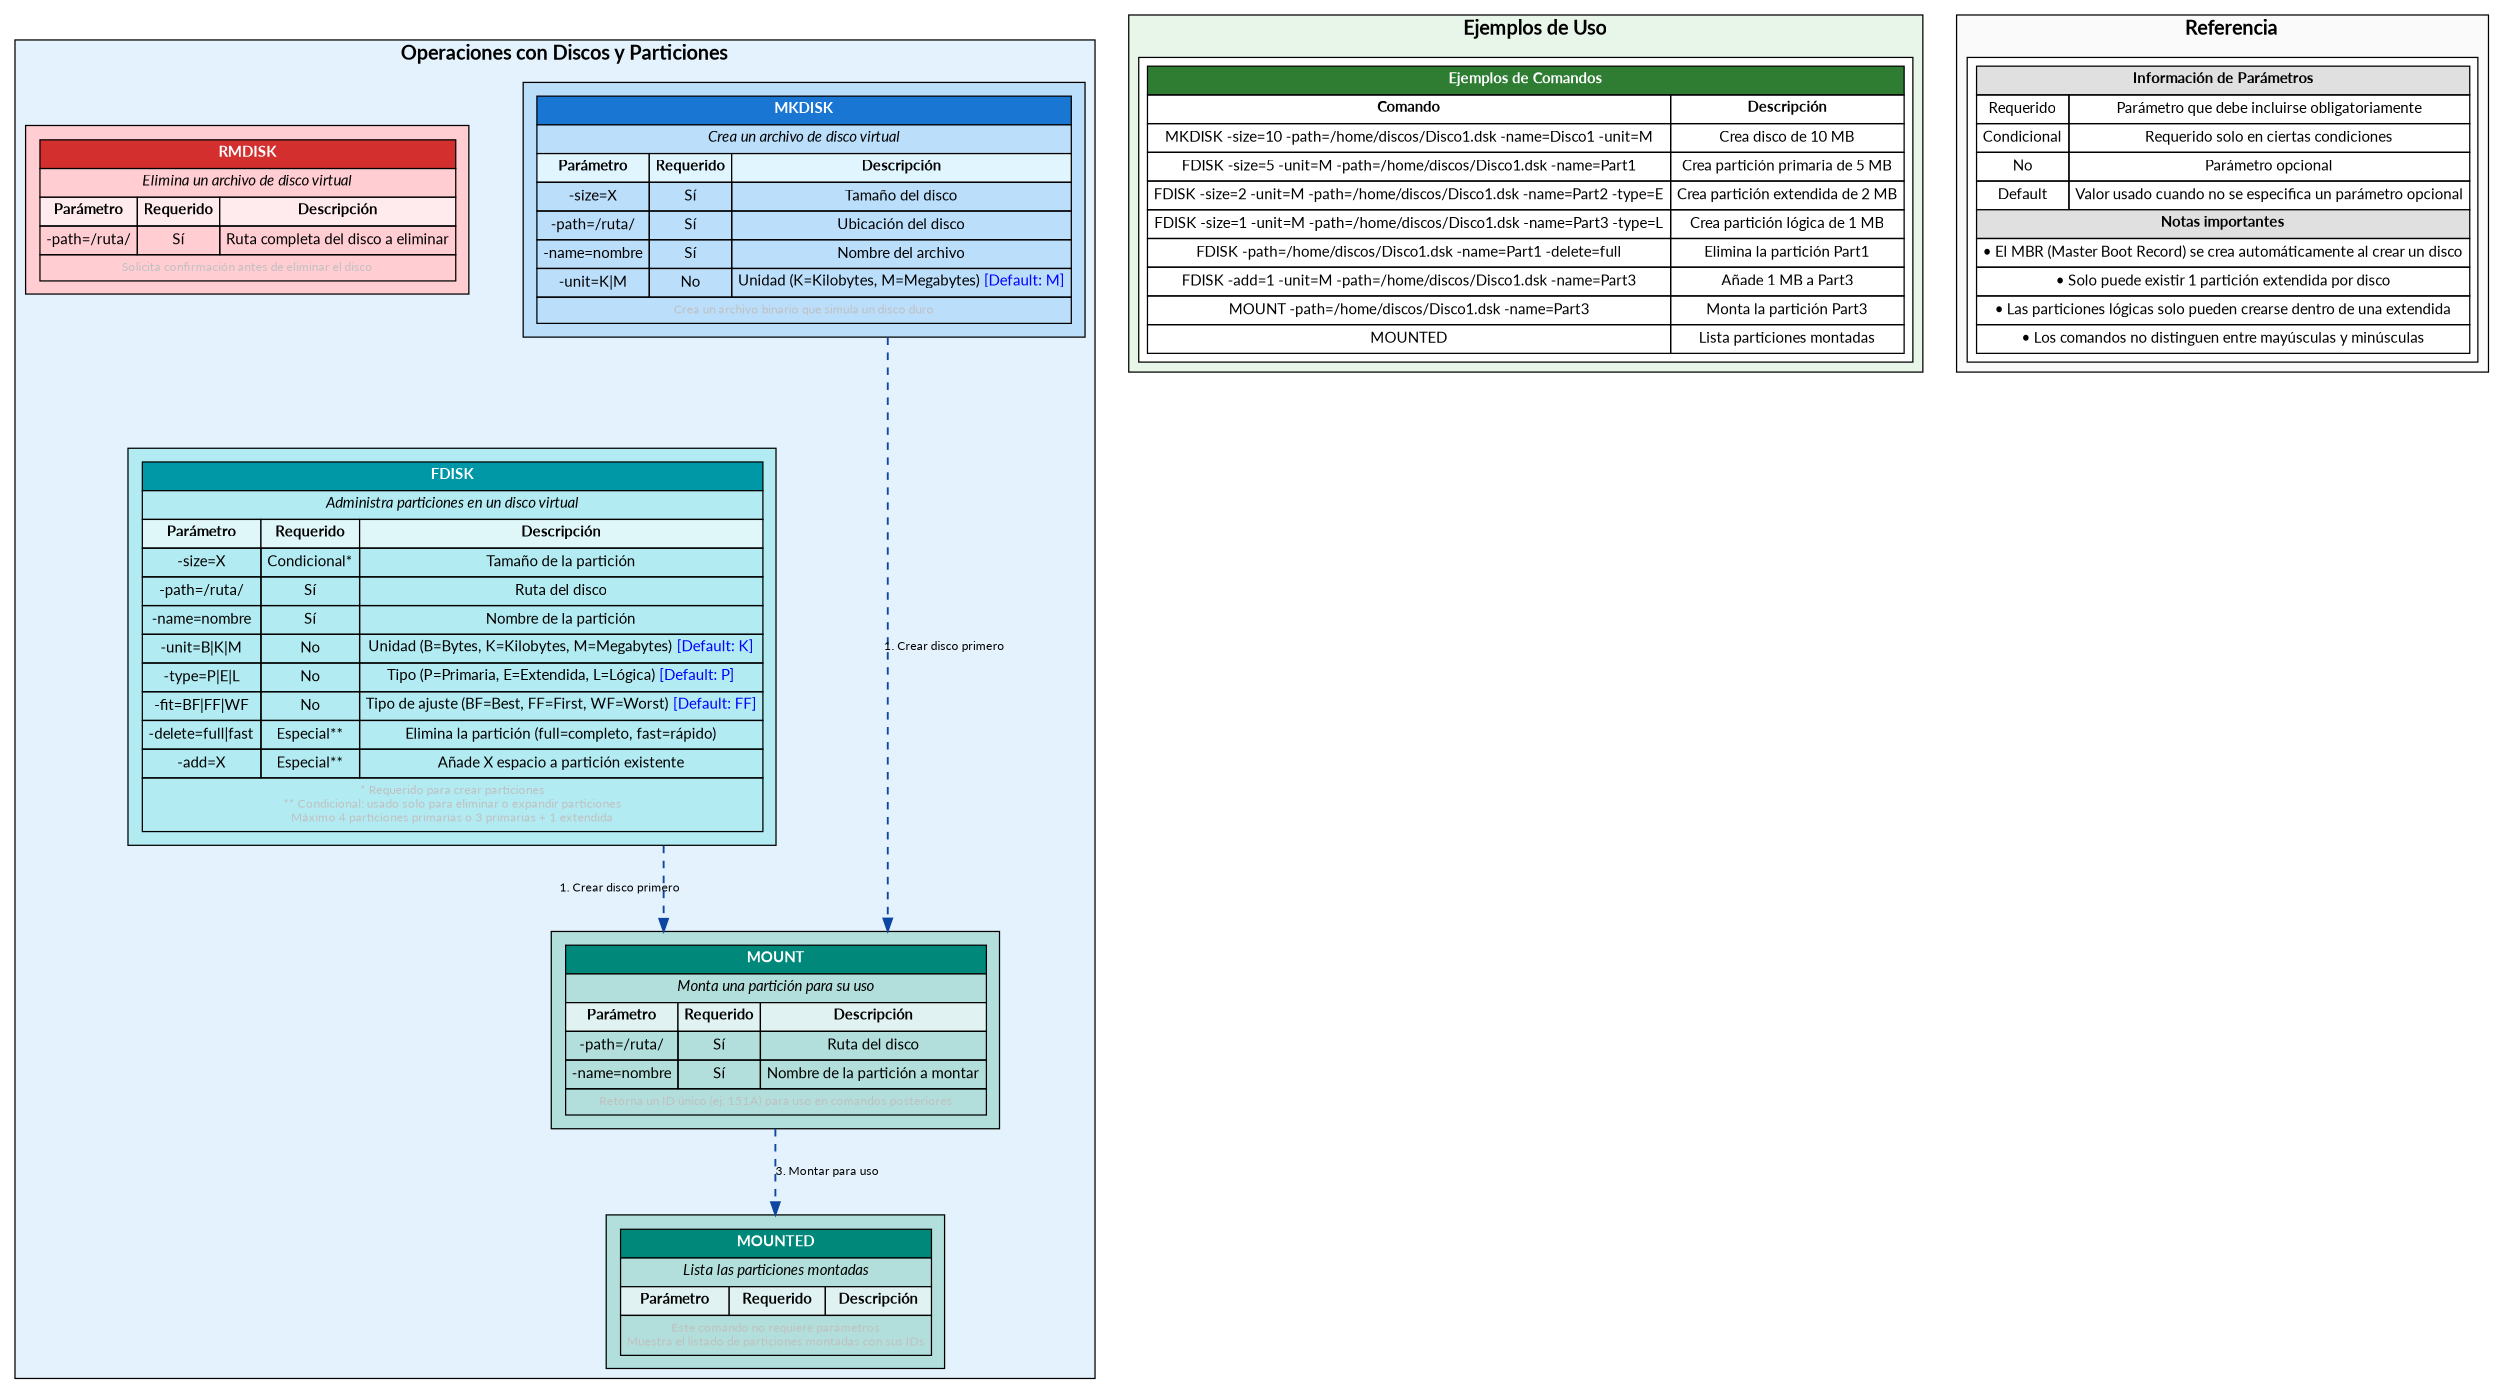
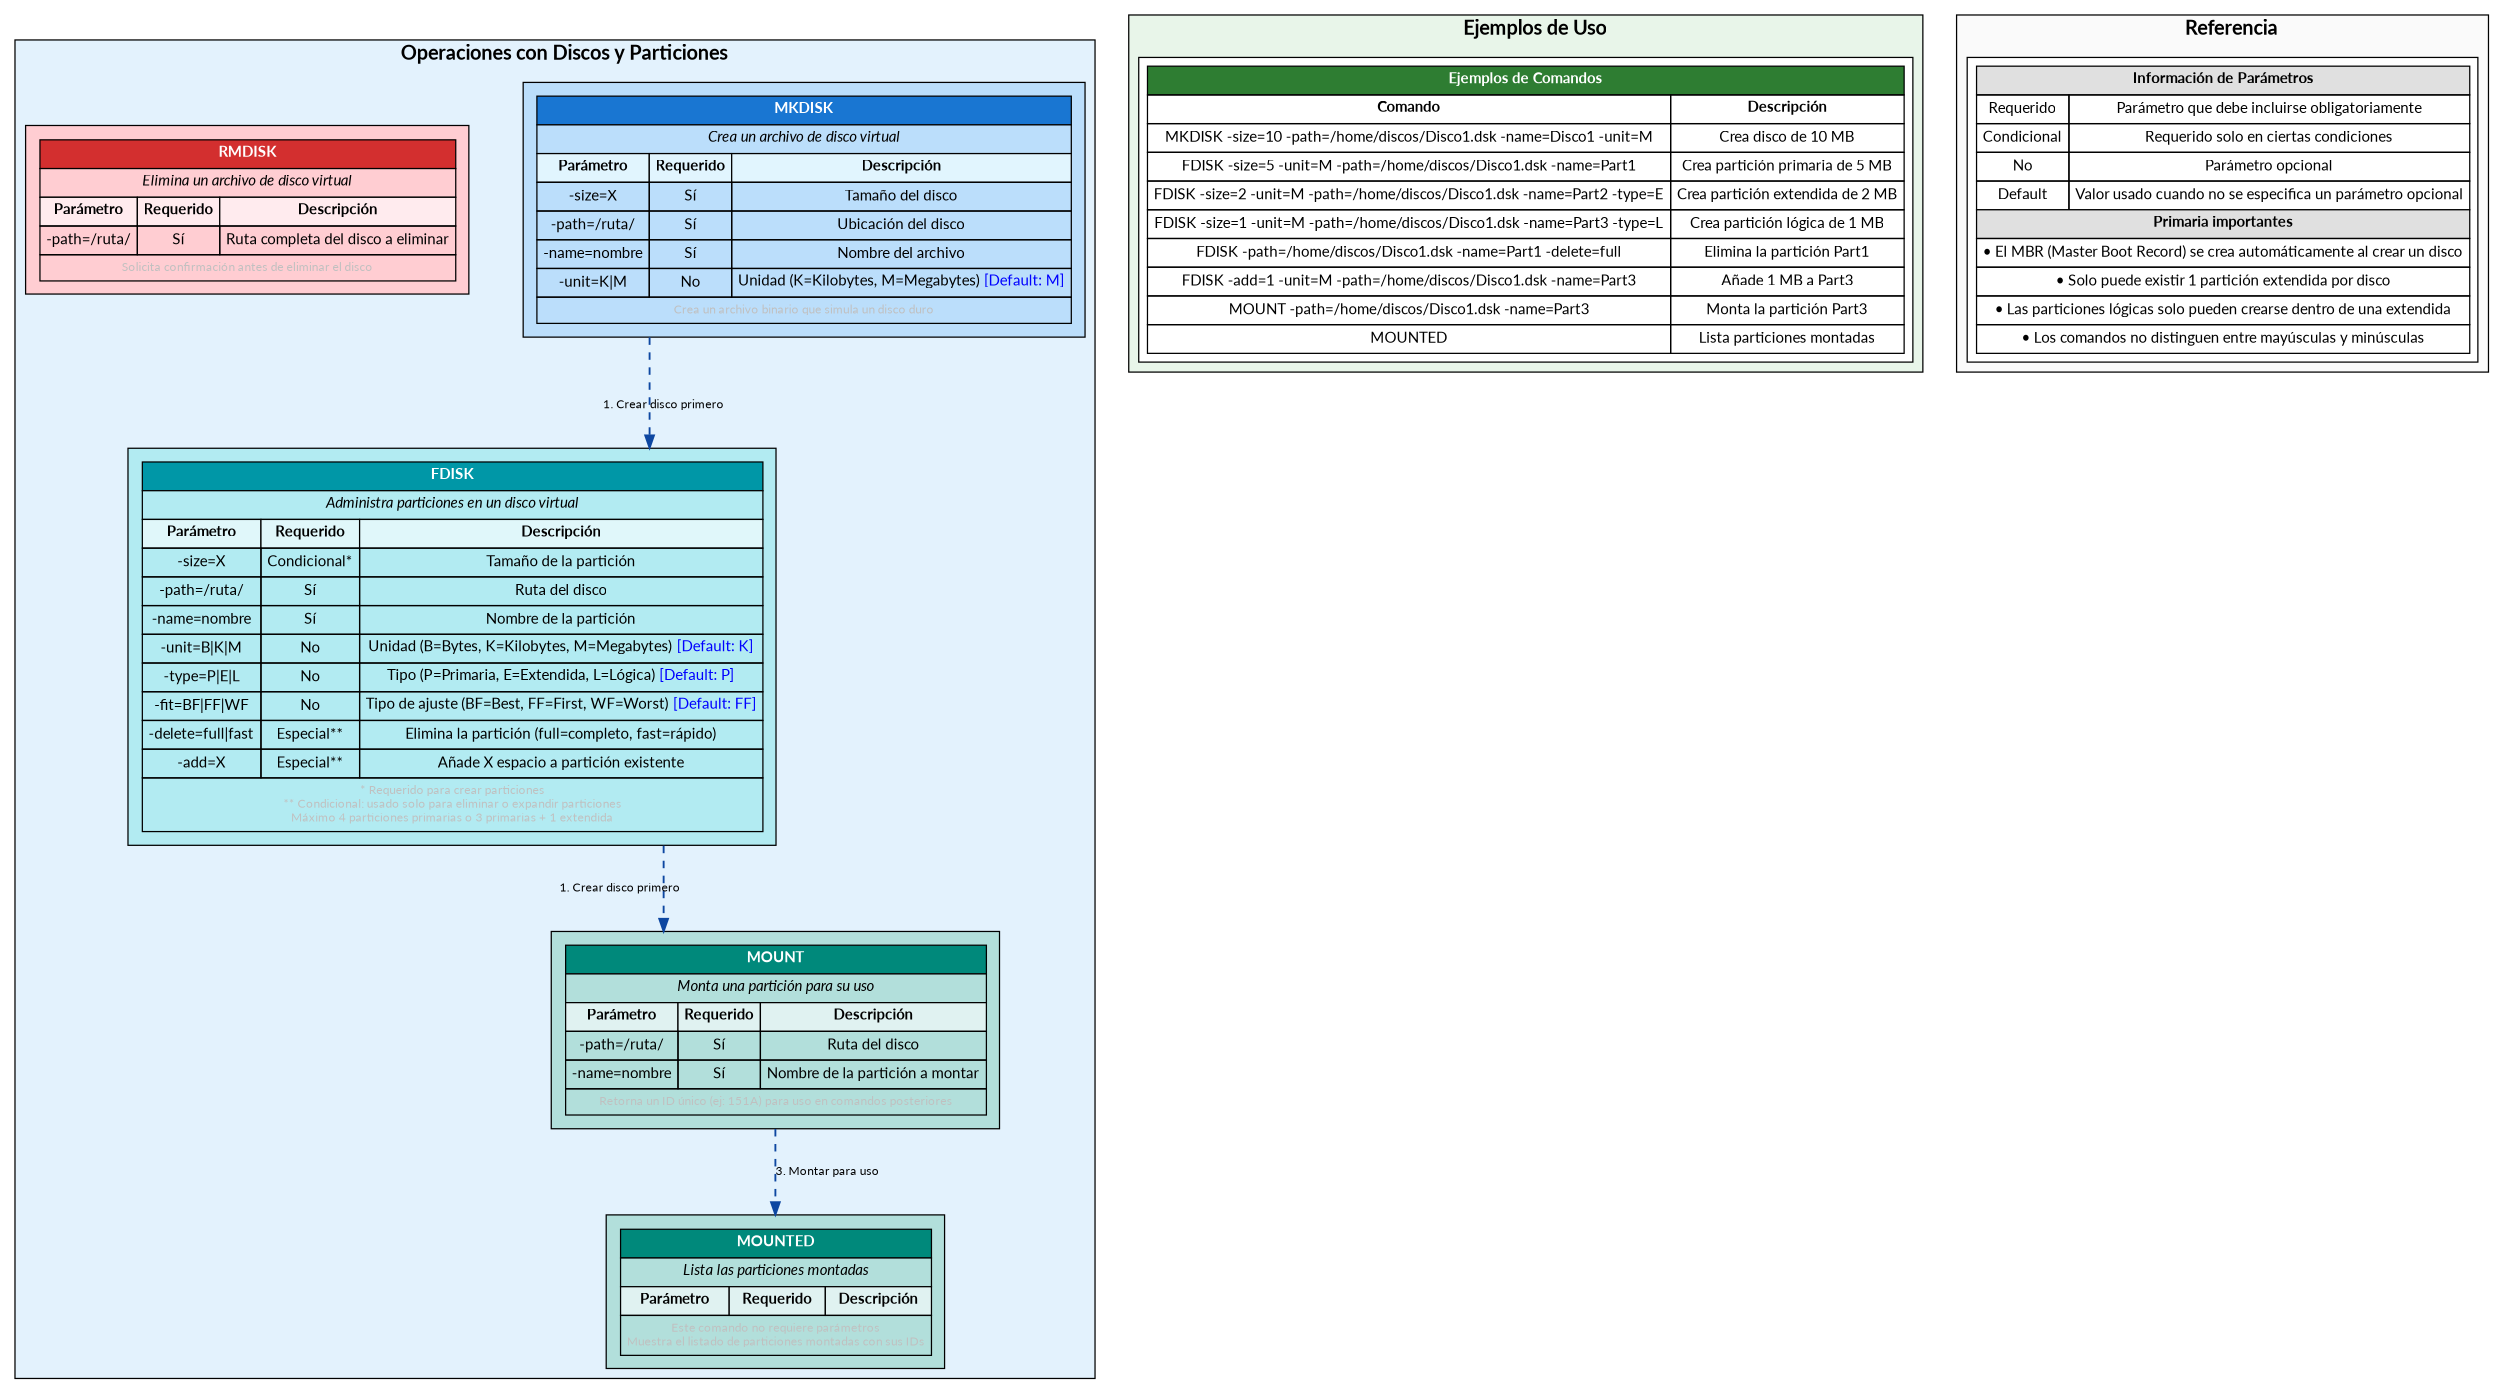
(2223, 222) -> (2223, 222)
(888, 628) -> (650, 386)
